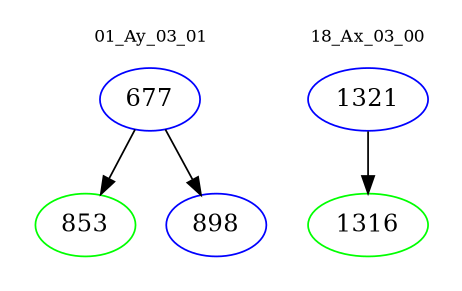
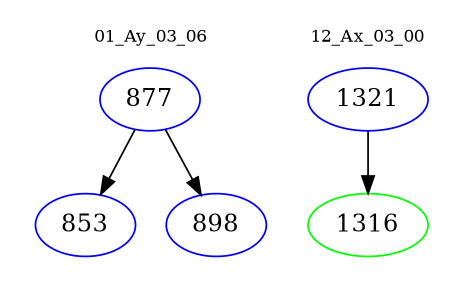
(151, 38) -> (151, 38)
(368, 38) -> (368, 38)
(150, 99) -> (150, 99)
(85, 225) -> (85, 225)
